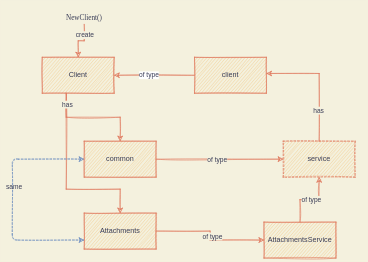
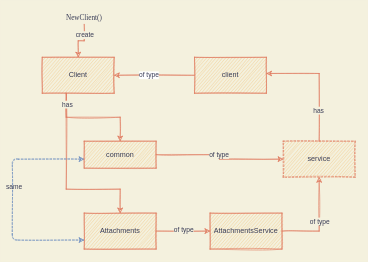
(120, 159) -> (120, 155)
(300, 240) -> (246, 231)
